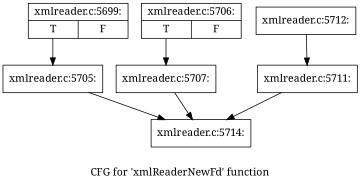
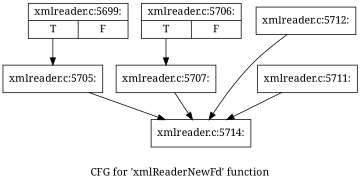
(307, 46) -> (246, 70)
